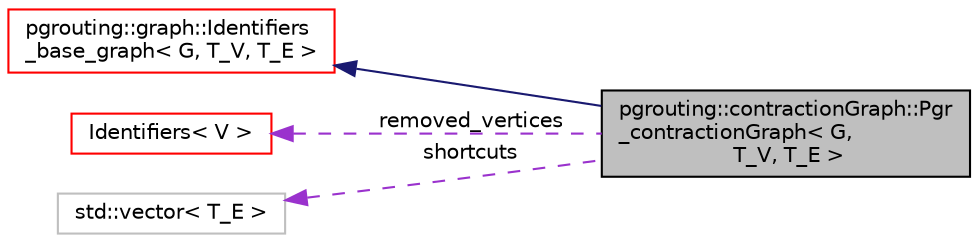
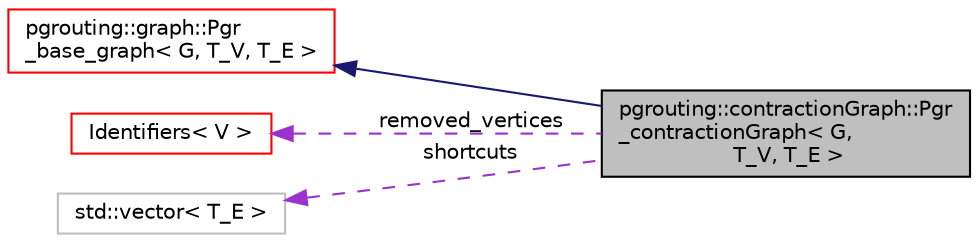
(171, 41) -> (171, 41)
